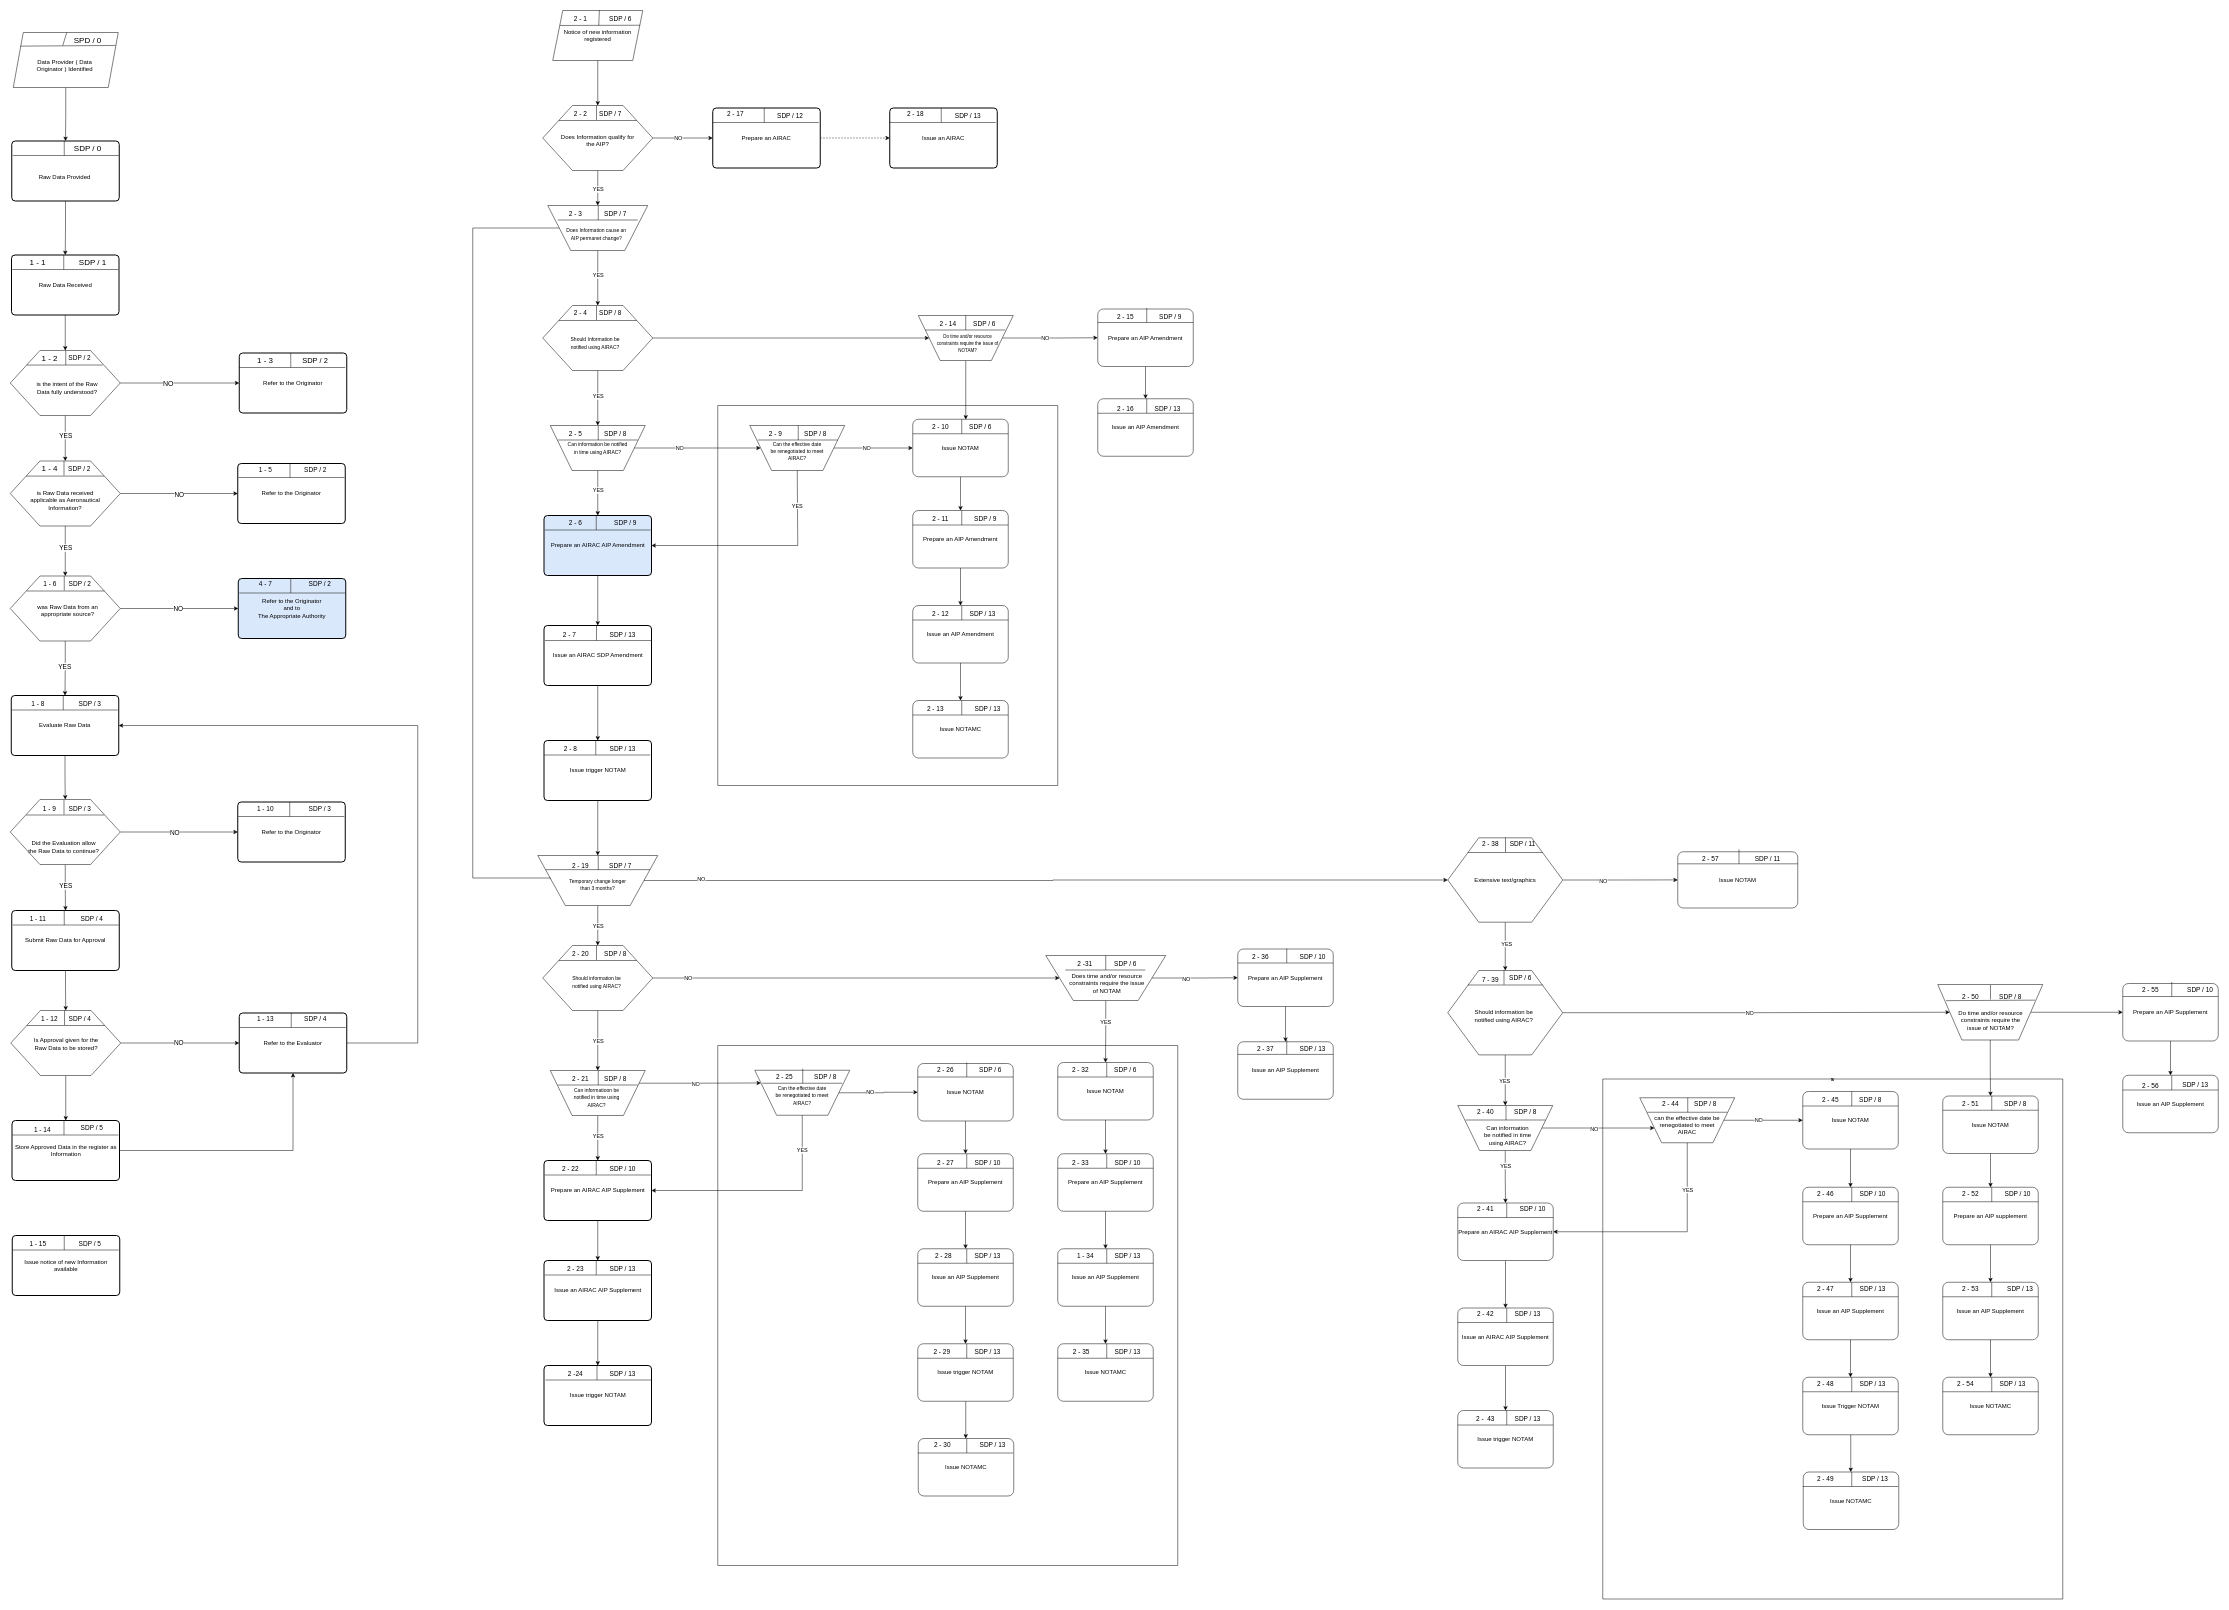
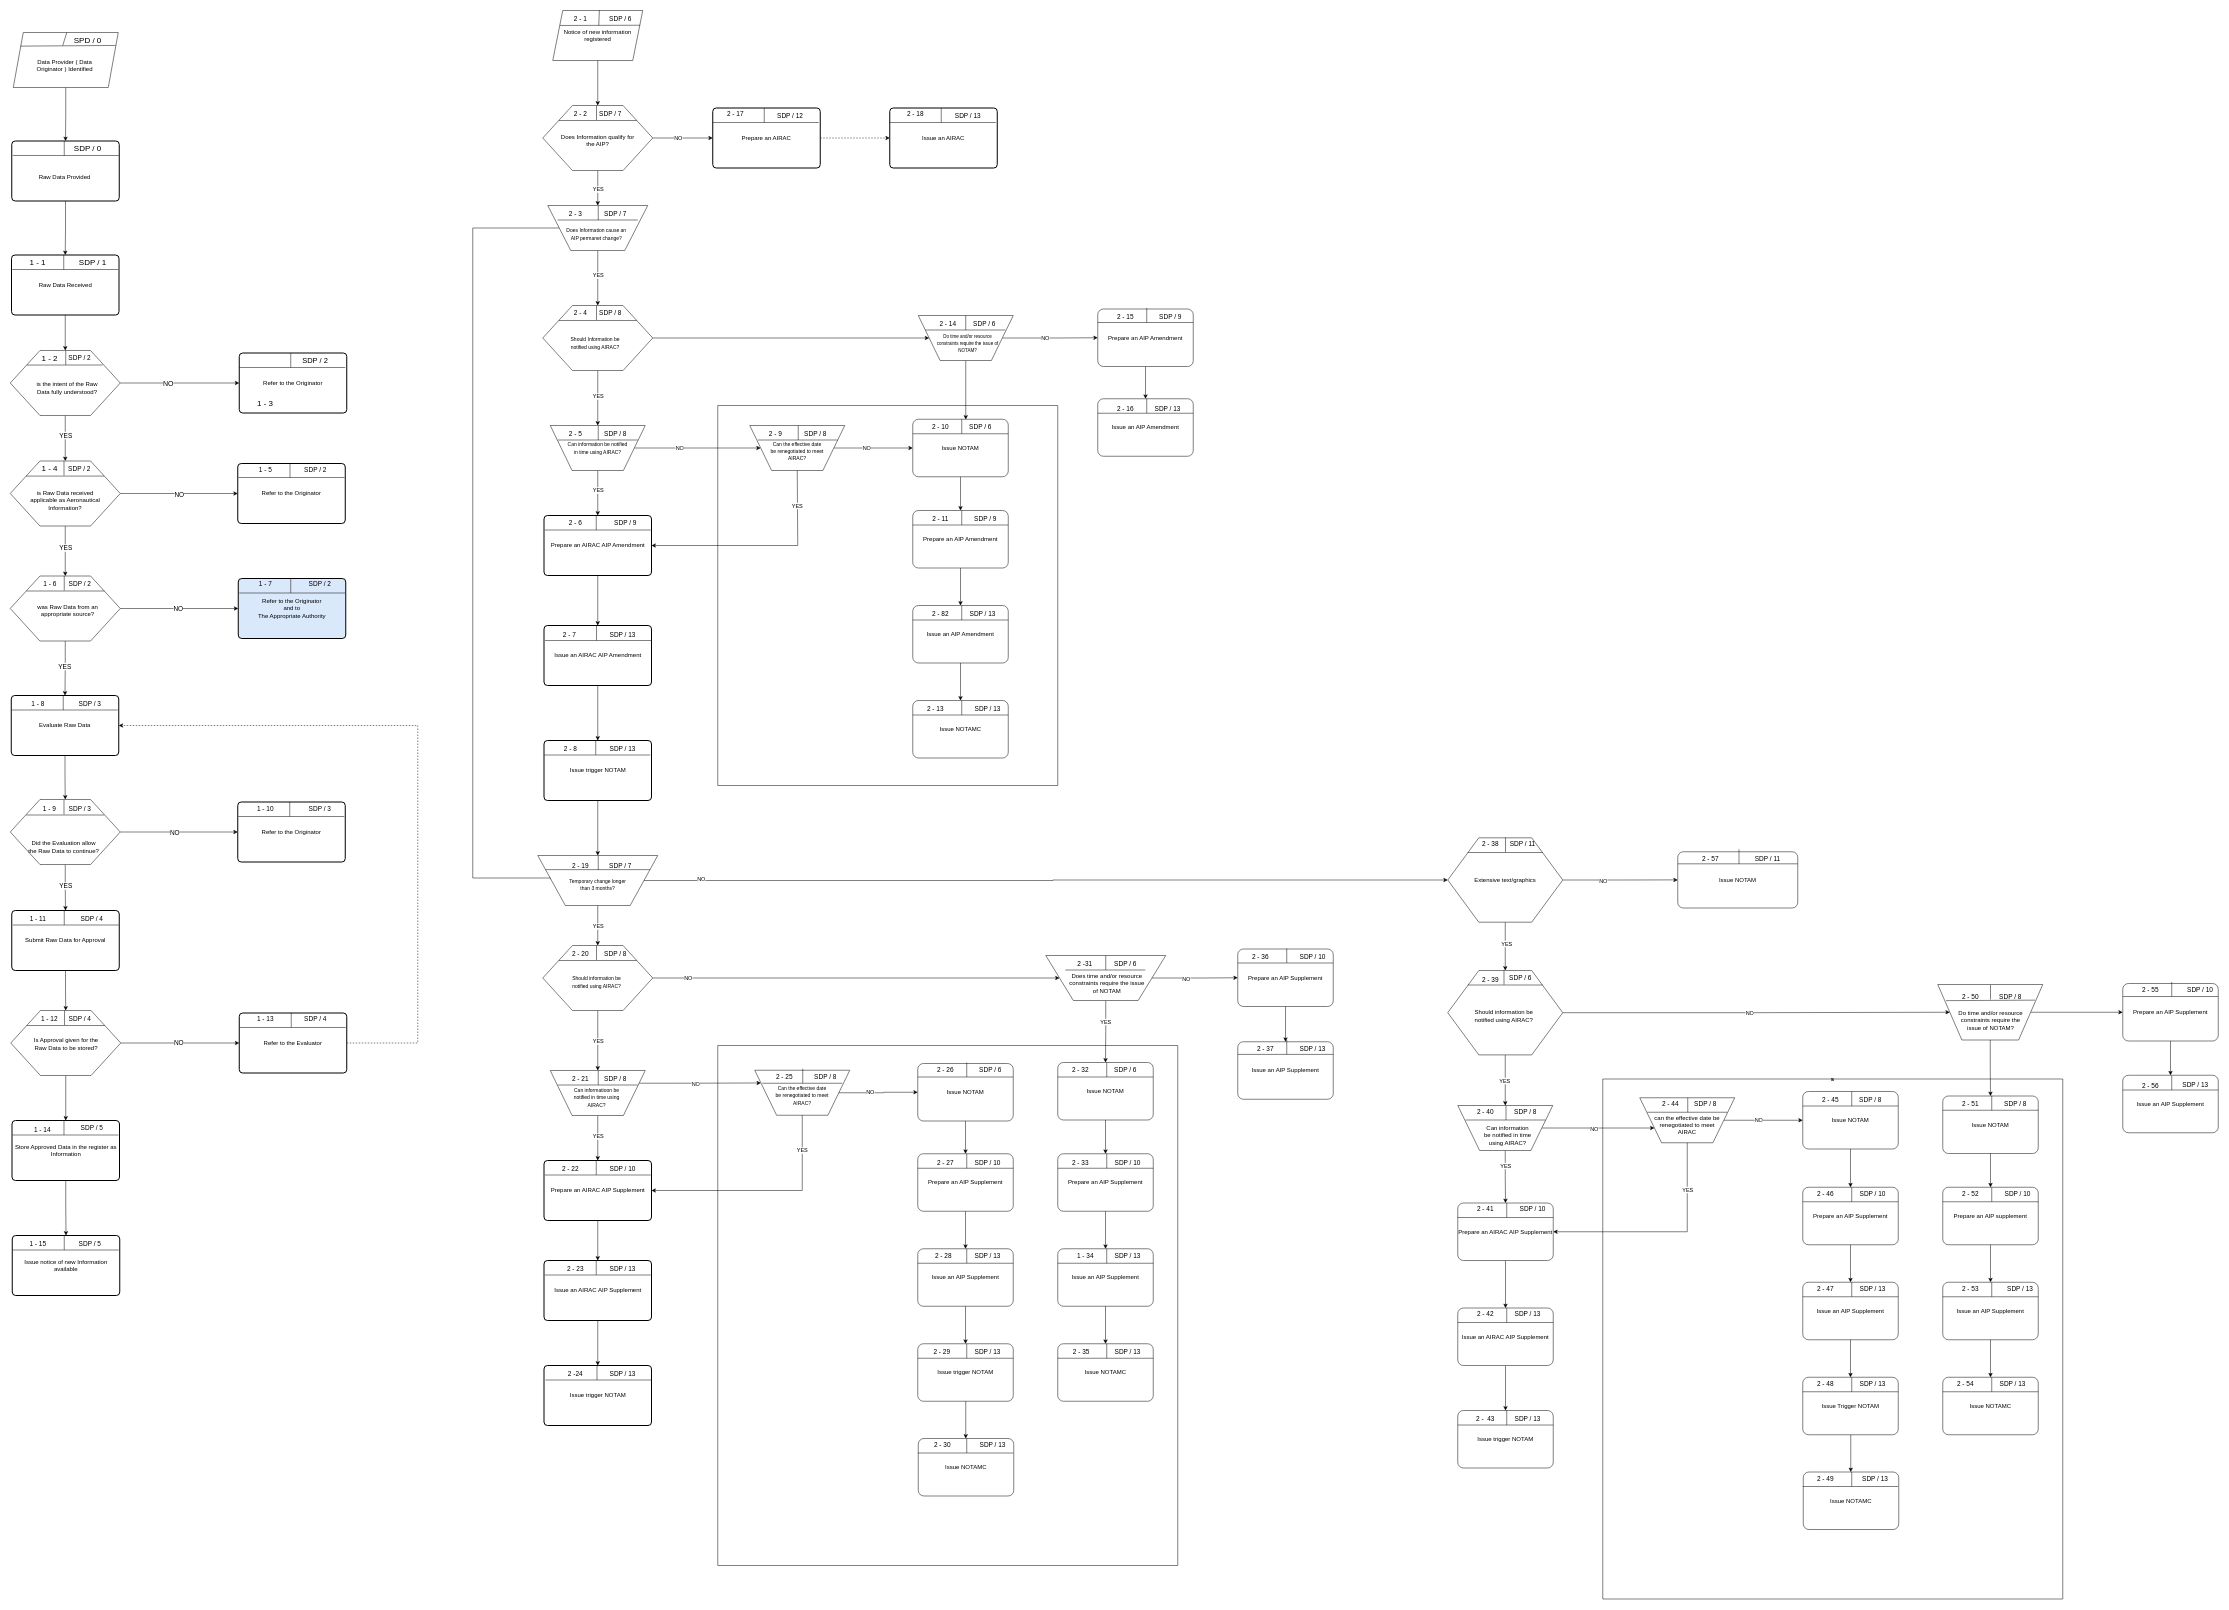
(265, 360) -> (265, 403)
(598, 545) -> (598, 545)
(266, 584) -> (266, 584)
(941, 614) -> (941, 614)
(598, 655) -> (598, 655)
(418, 738) -> (418, 738)
(1491, 979) -> (1491, 979)
(207, 1150) -> (66, 1230)
